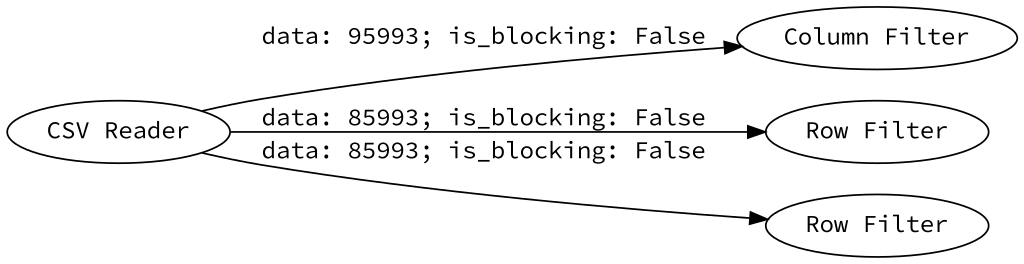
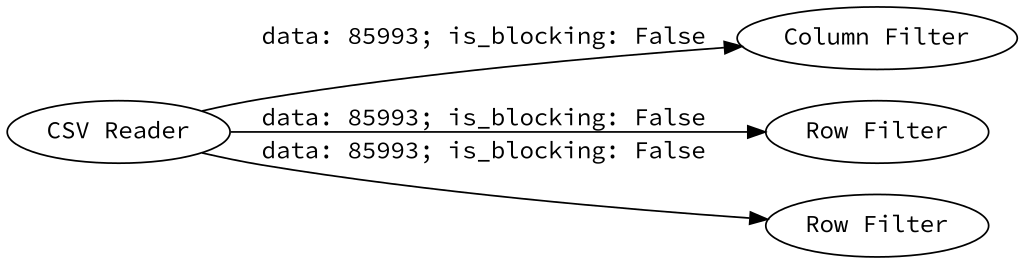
(484, 37) -> (484, 37)
